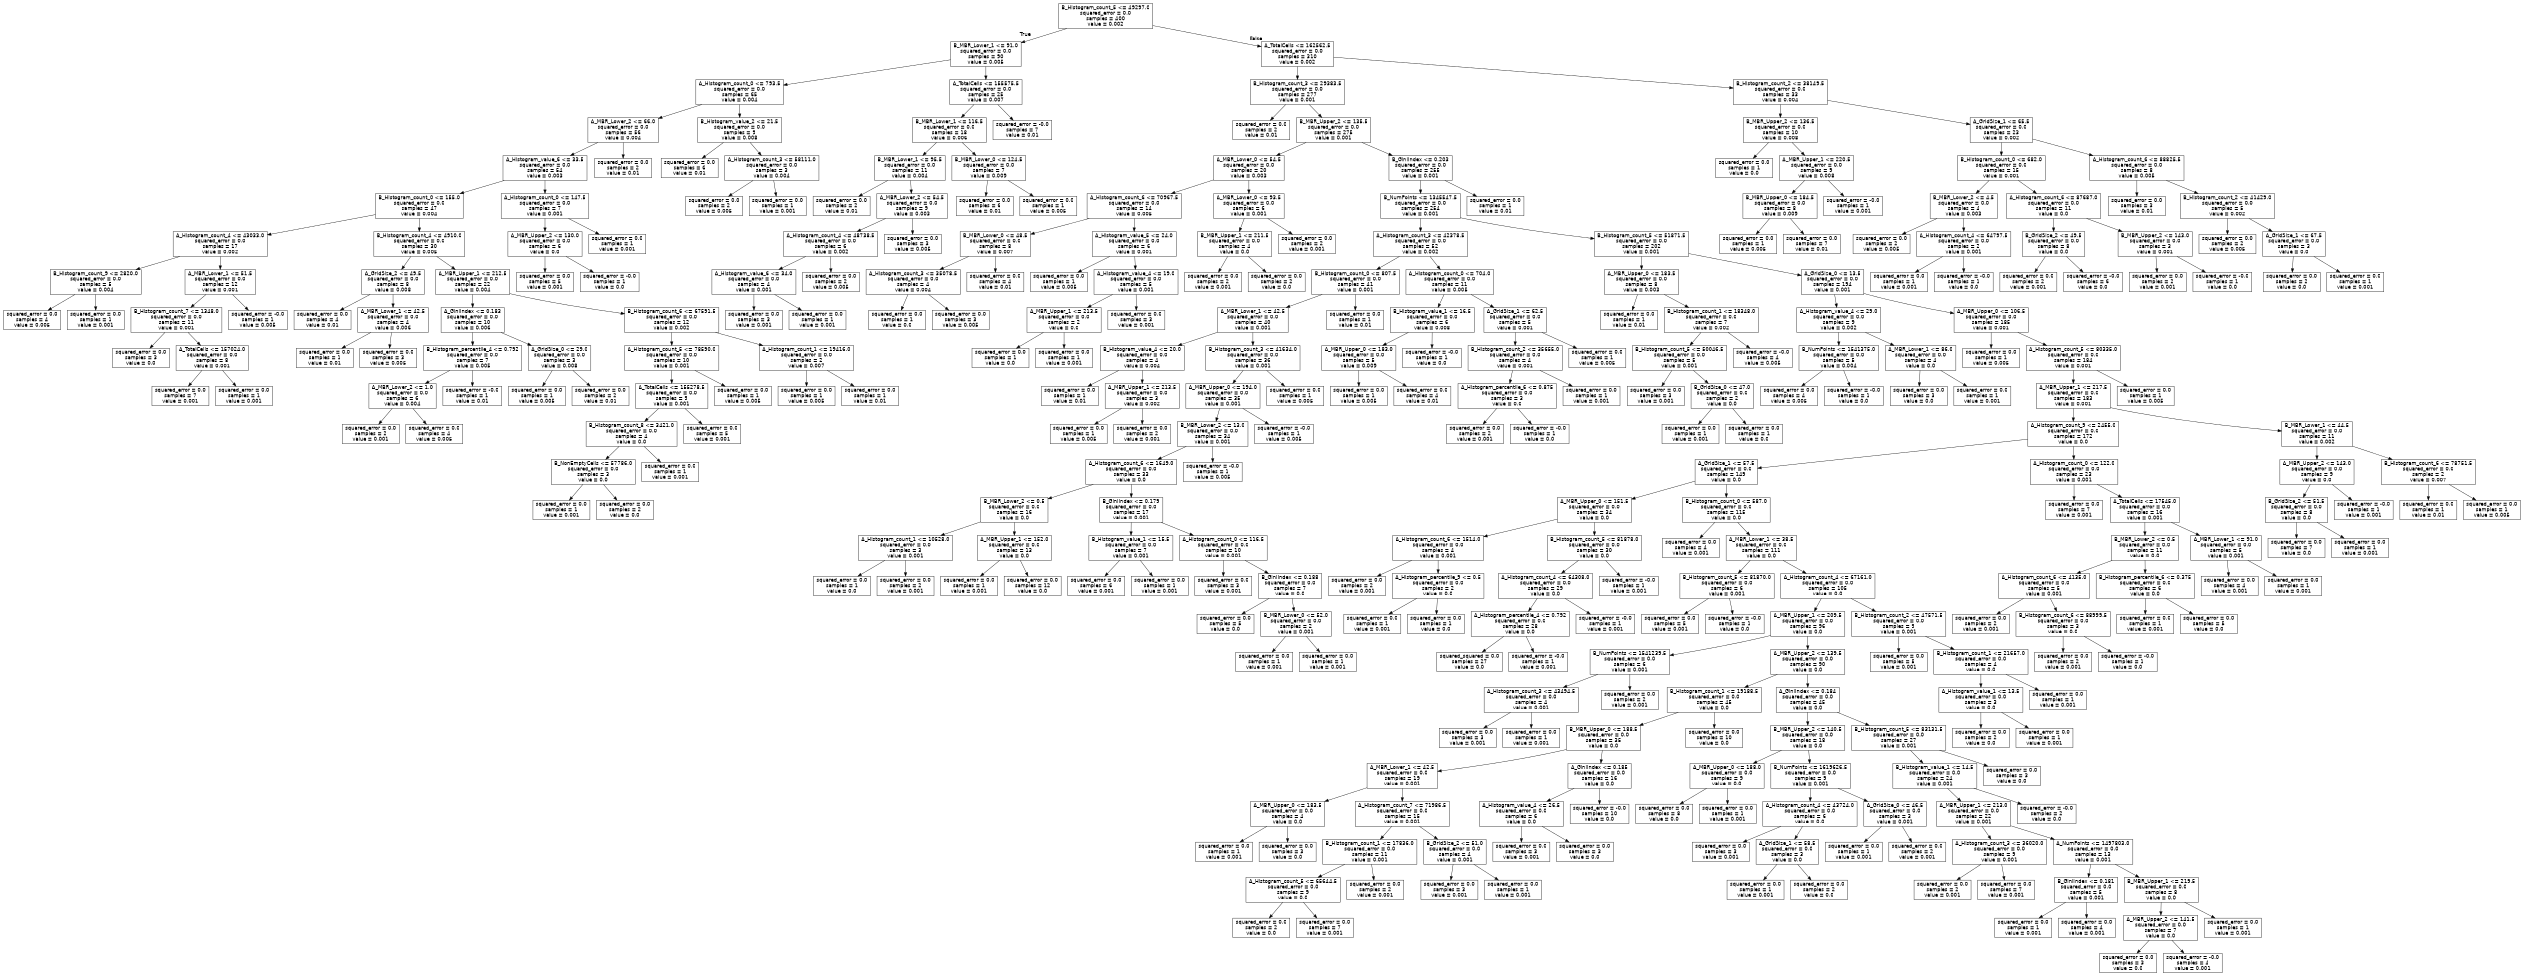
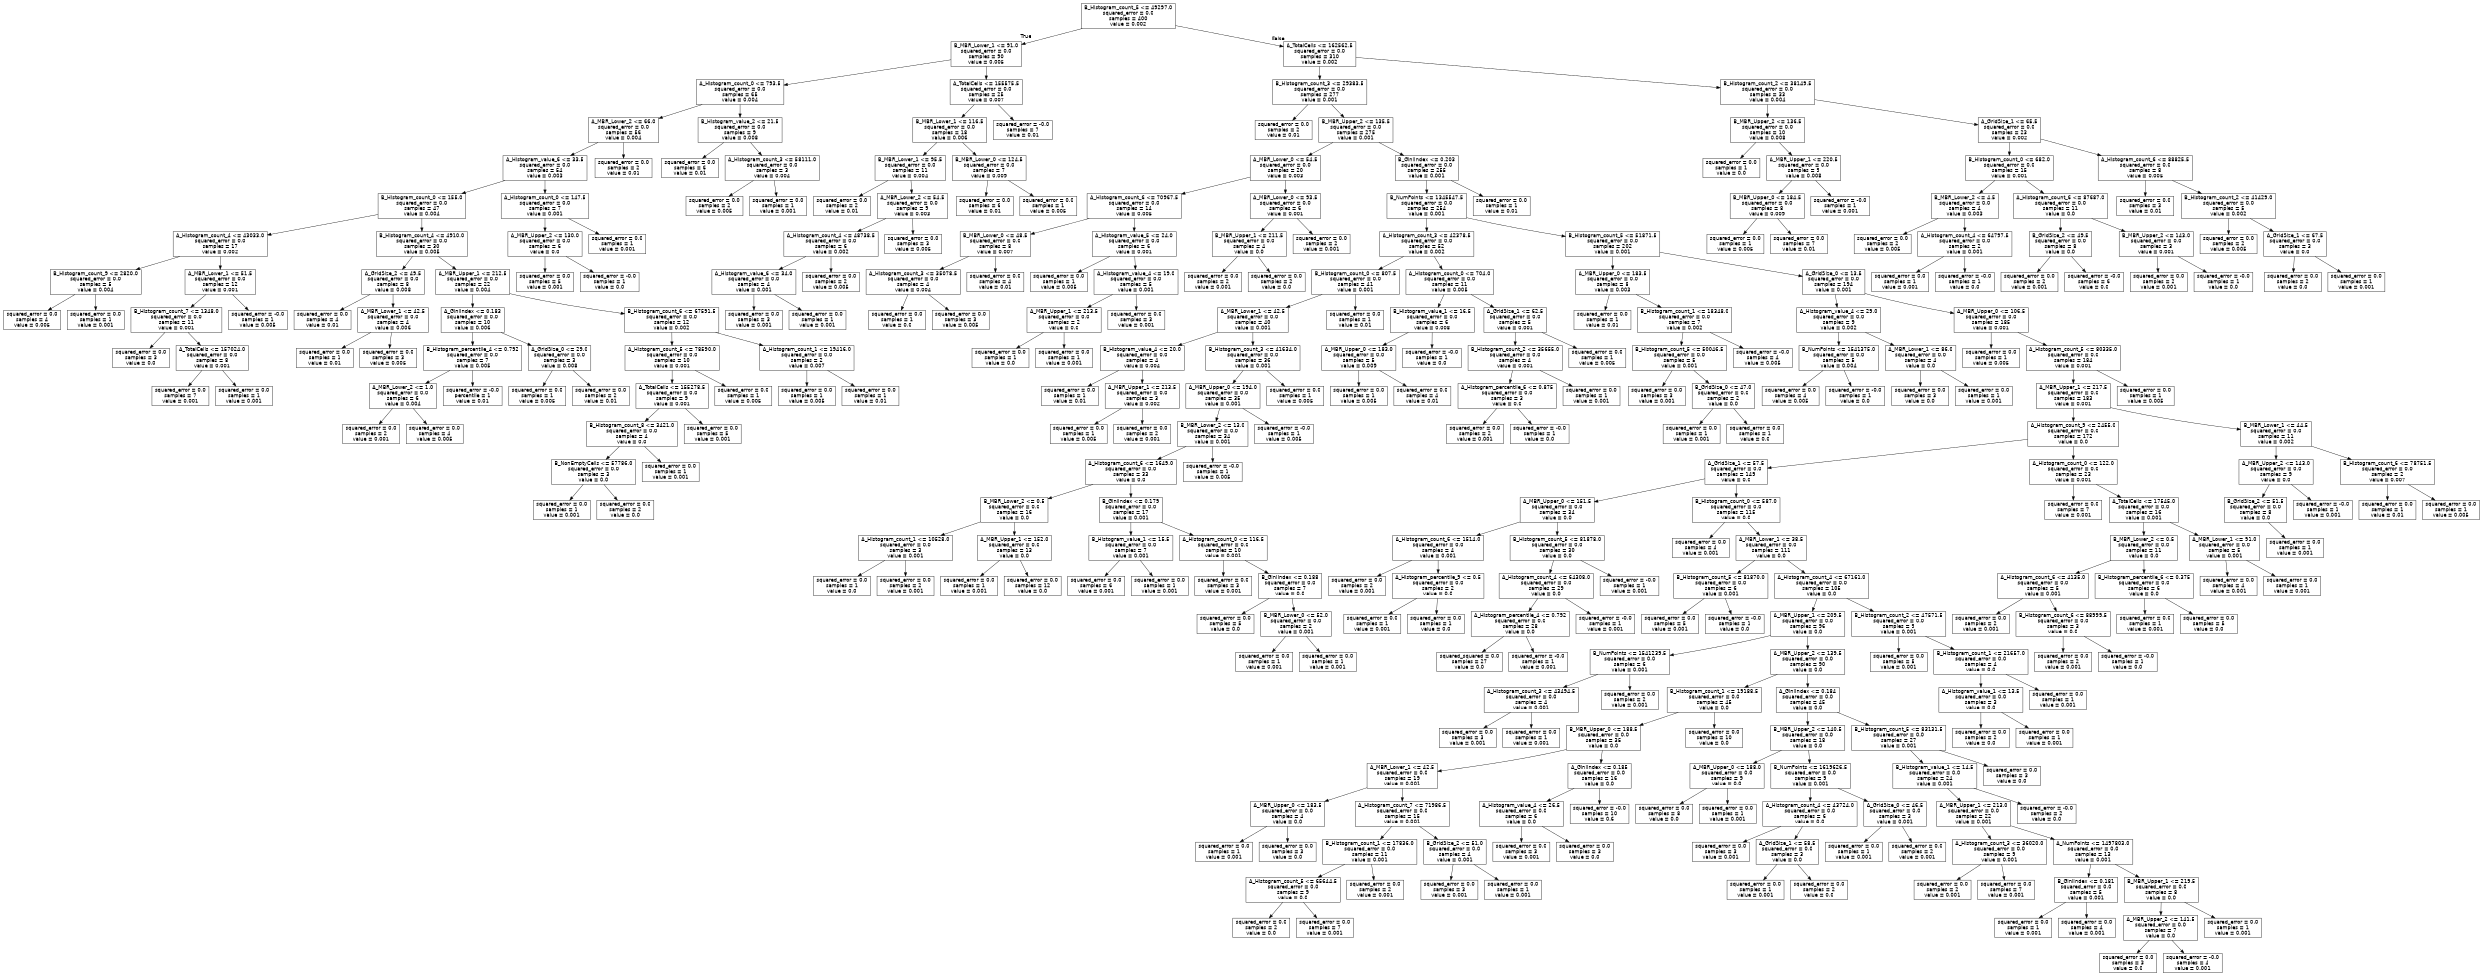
(472, 396) -> (473, 396)
(2297, 548) -> none
(1600, 814) -> (1600, 814)
